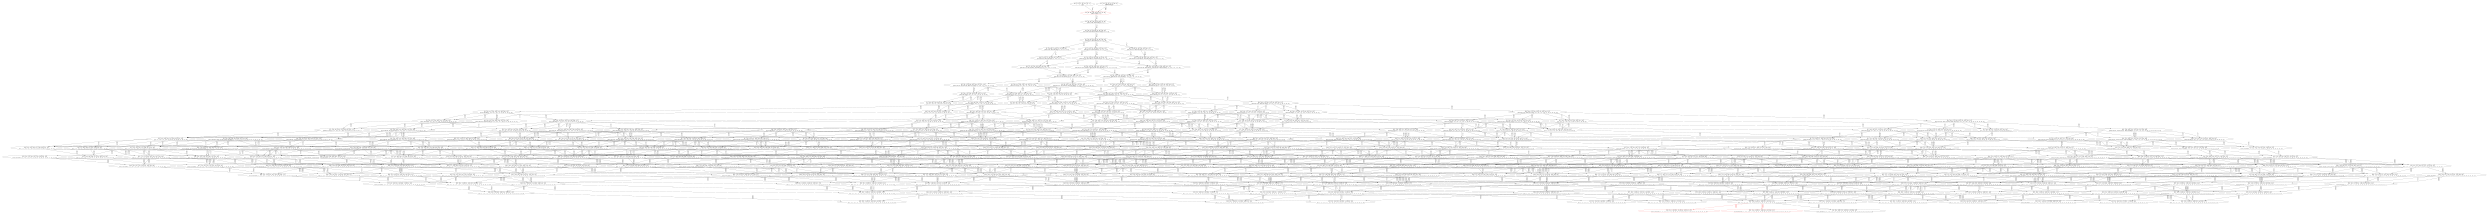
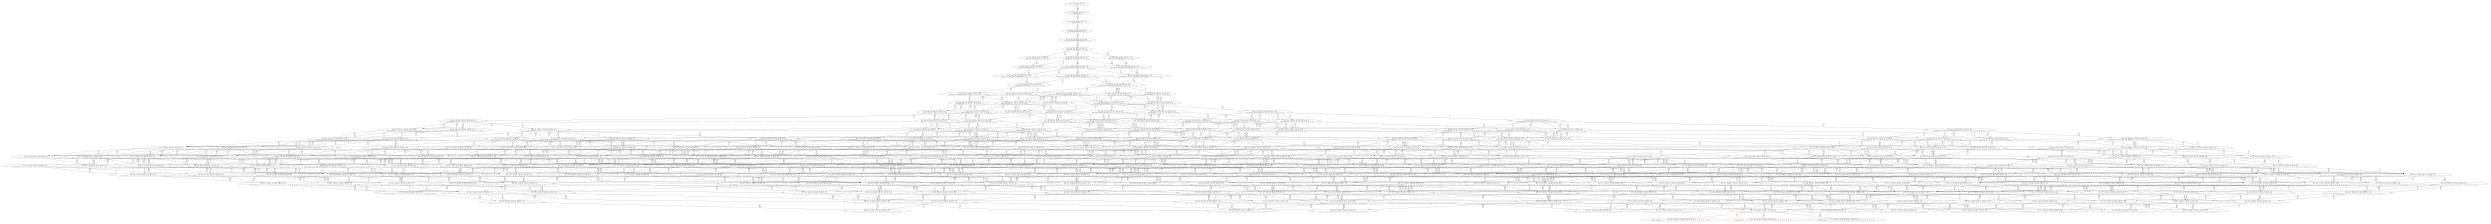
(1089, 8) -> (1077, 8)
